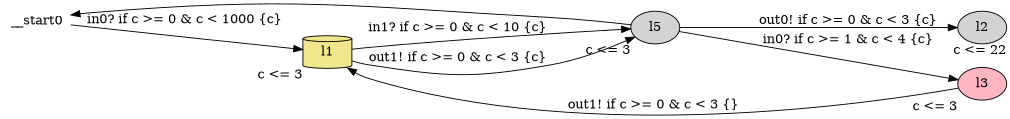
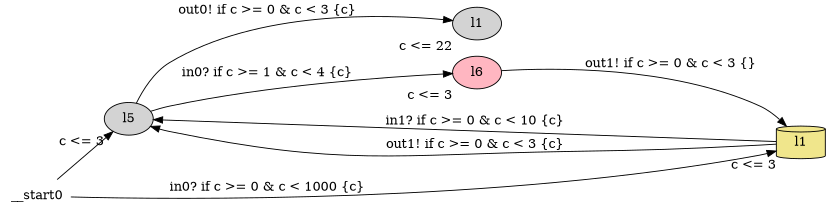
(356, 6) -> (82, 159)
(982, 28) -> (477, 24)
(982, 84) -> (477, 73)
